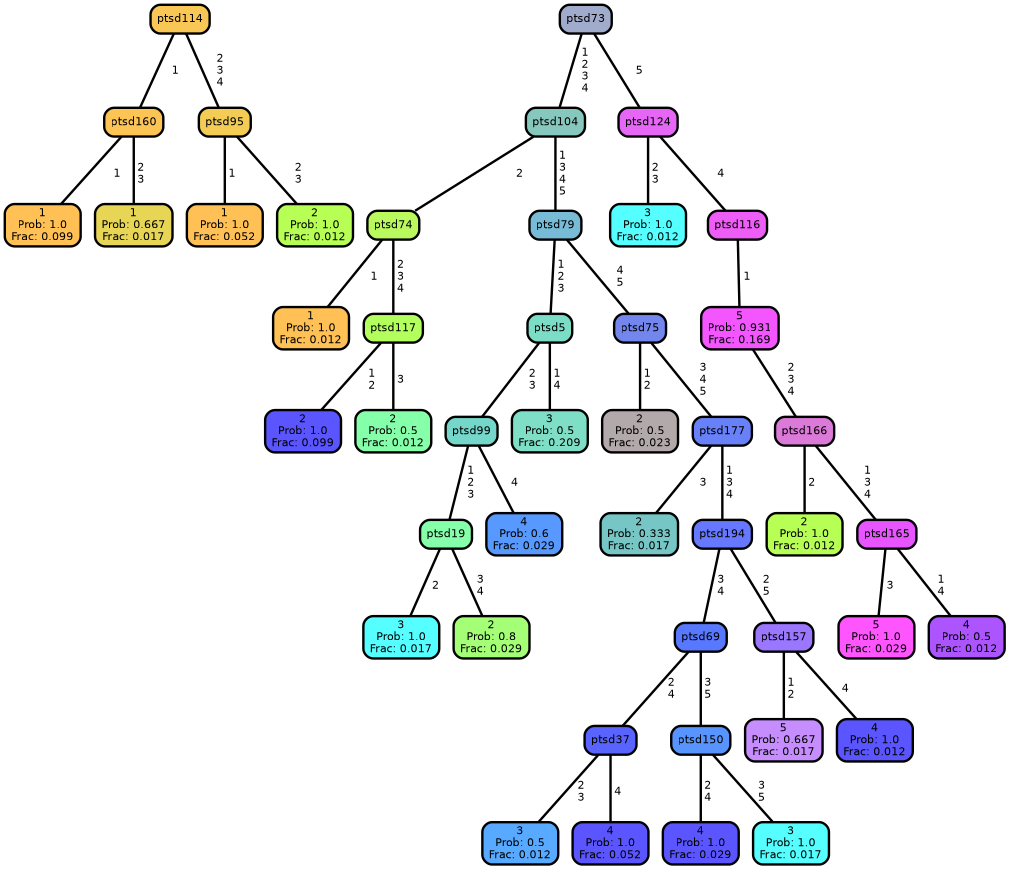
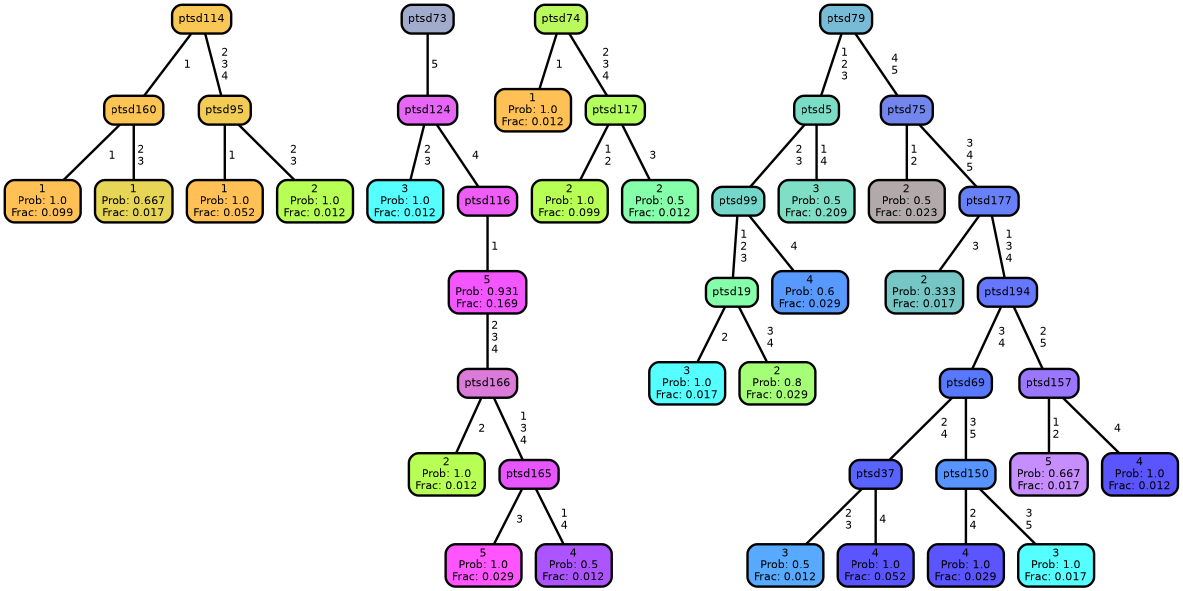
(555, 122) -> none
(303, 431) -> (570, 201)
